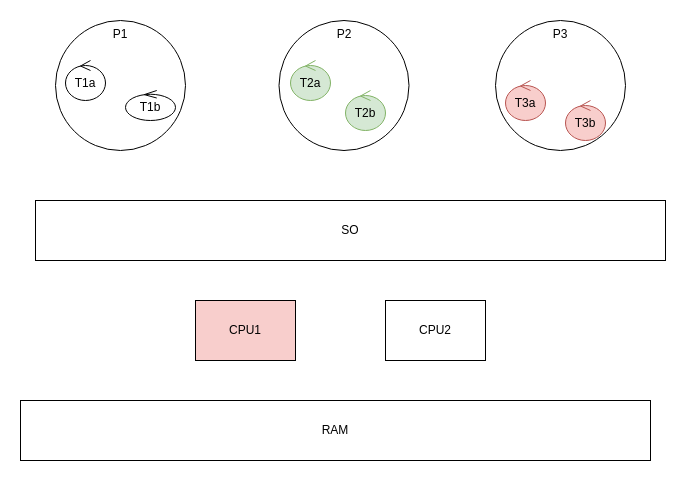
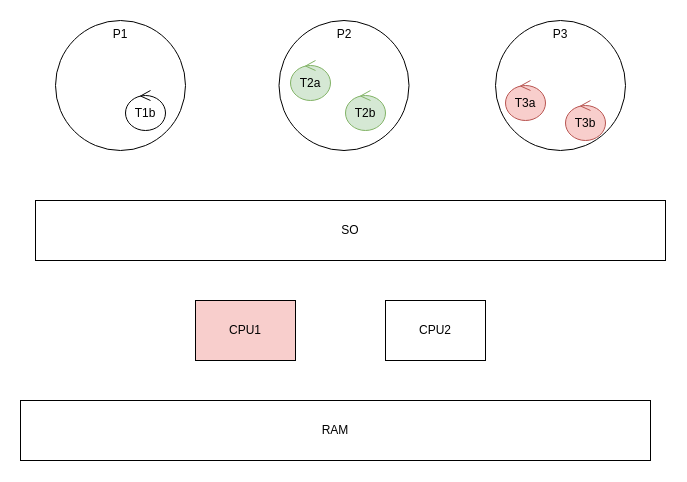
(86, 81) -> none
(151, 106) -> (146, 111)
